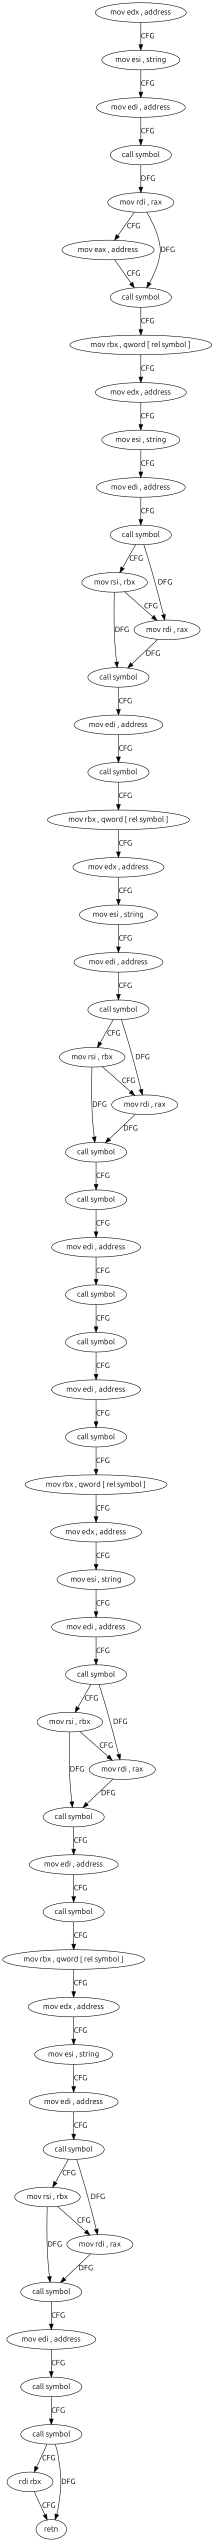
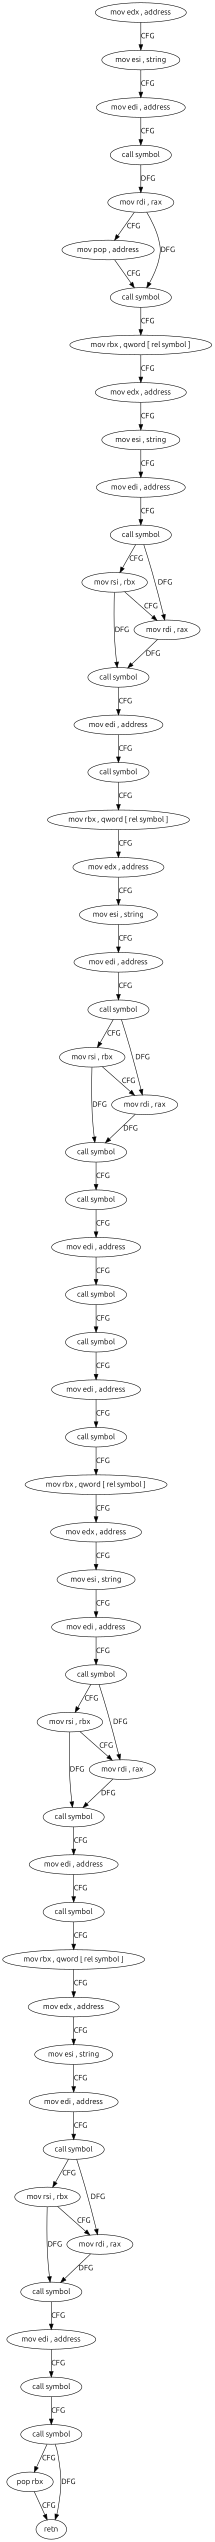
(108, 250) -> (108, 250)
(30, 2482) -> (30, 2482)
